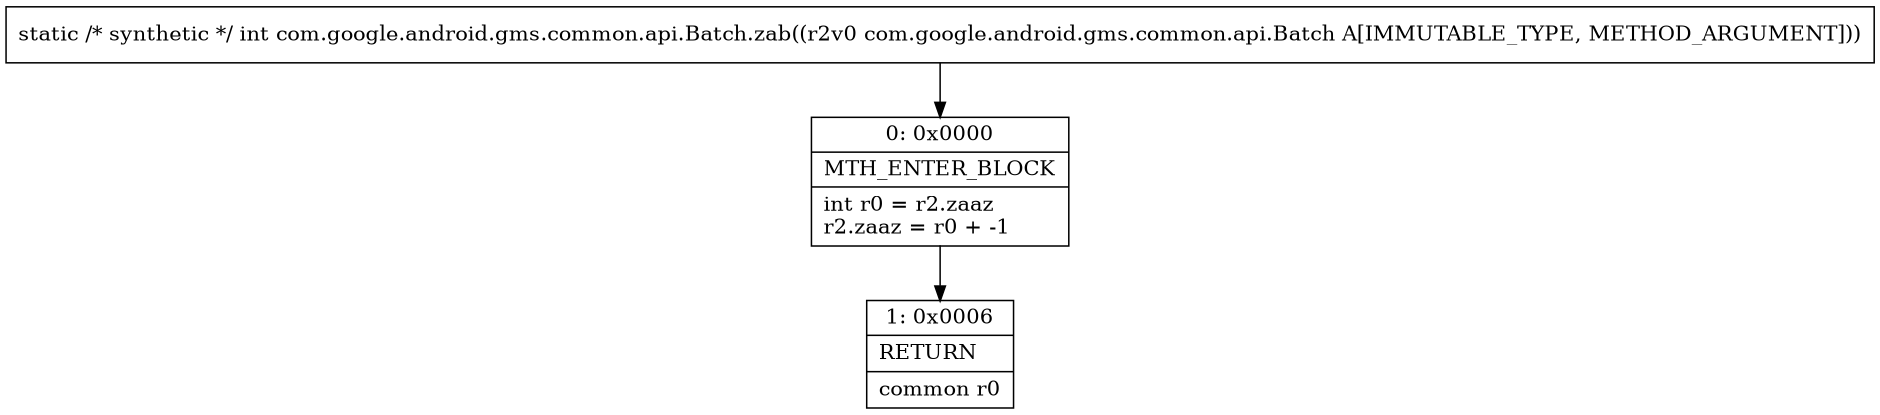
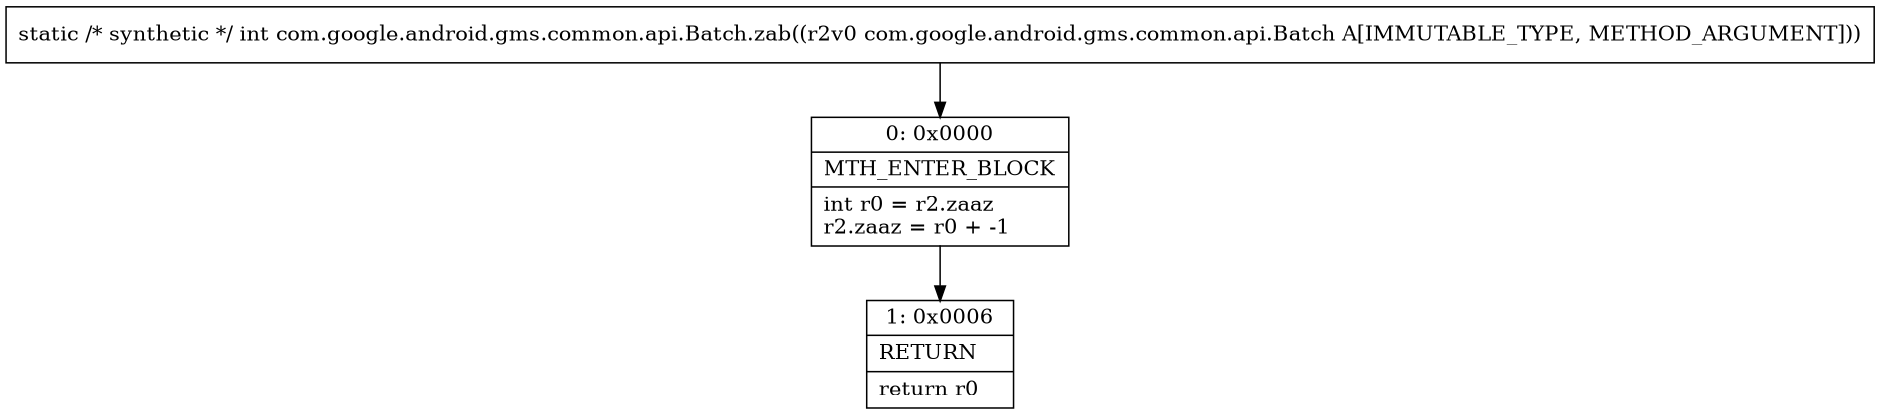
(940, 389) -> (930, 389)
